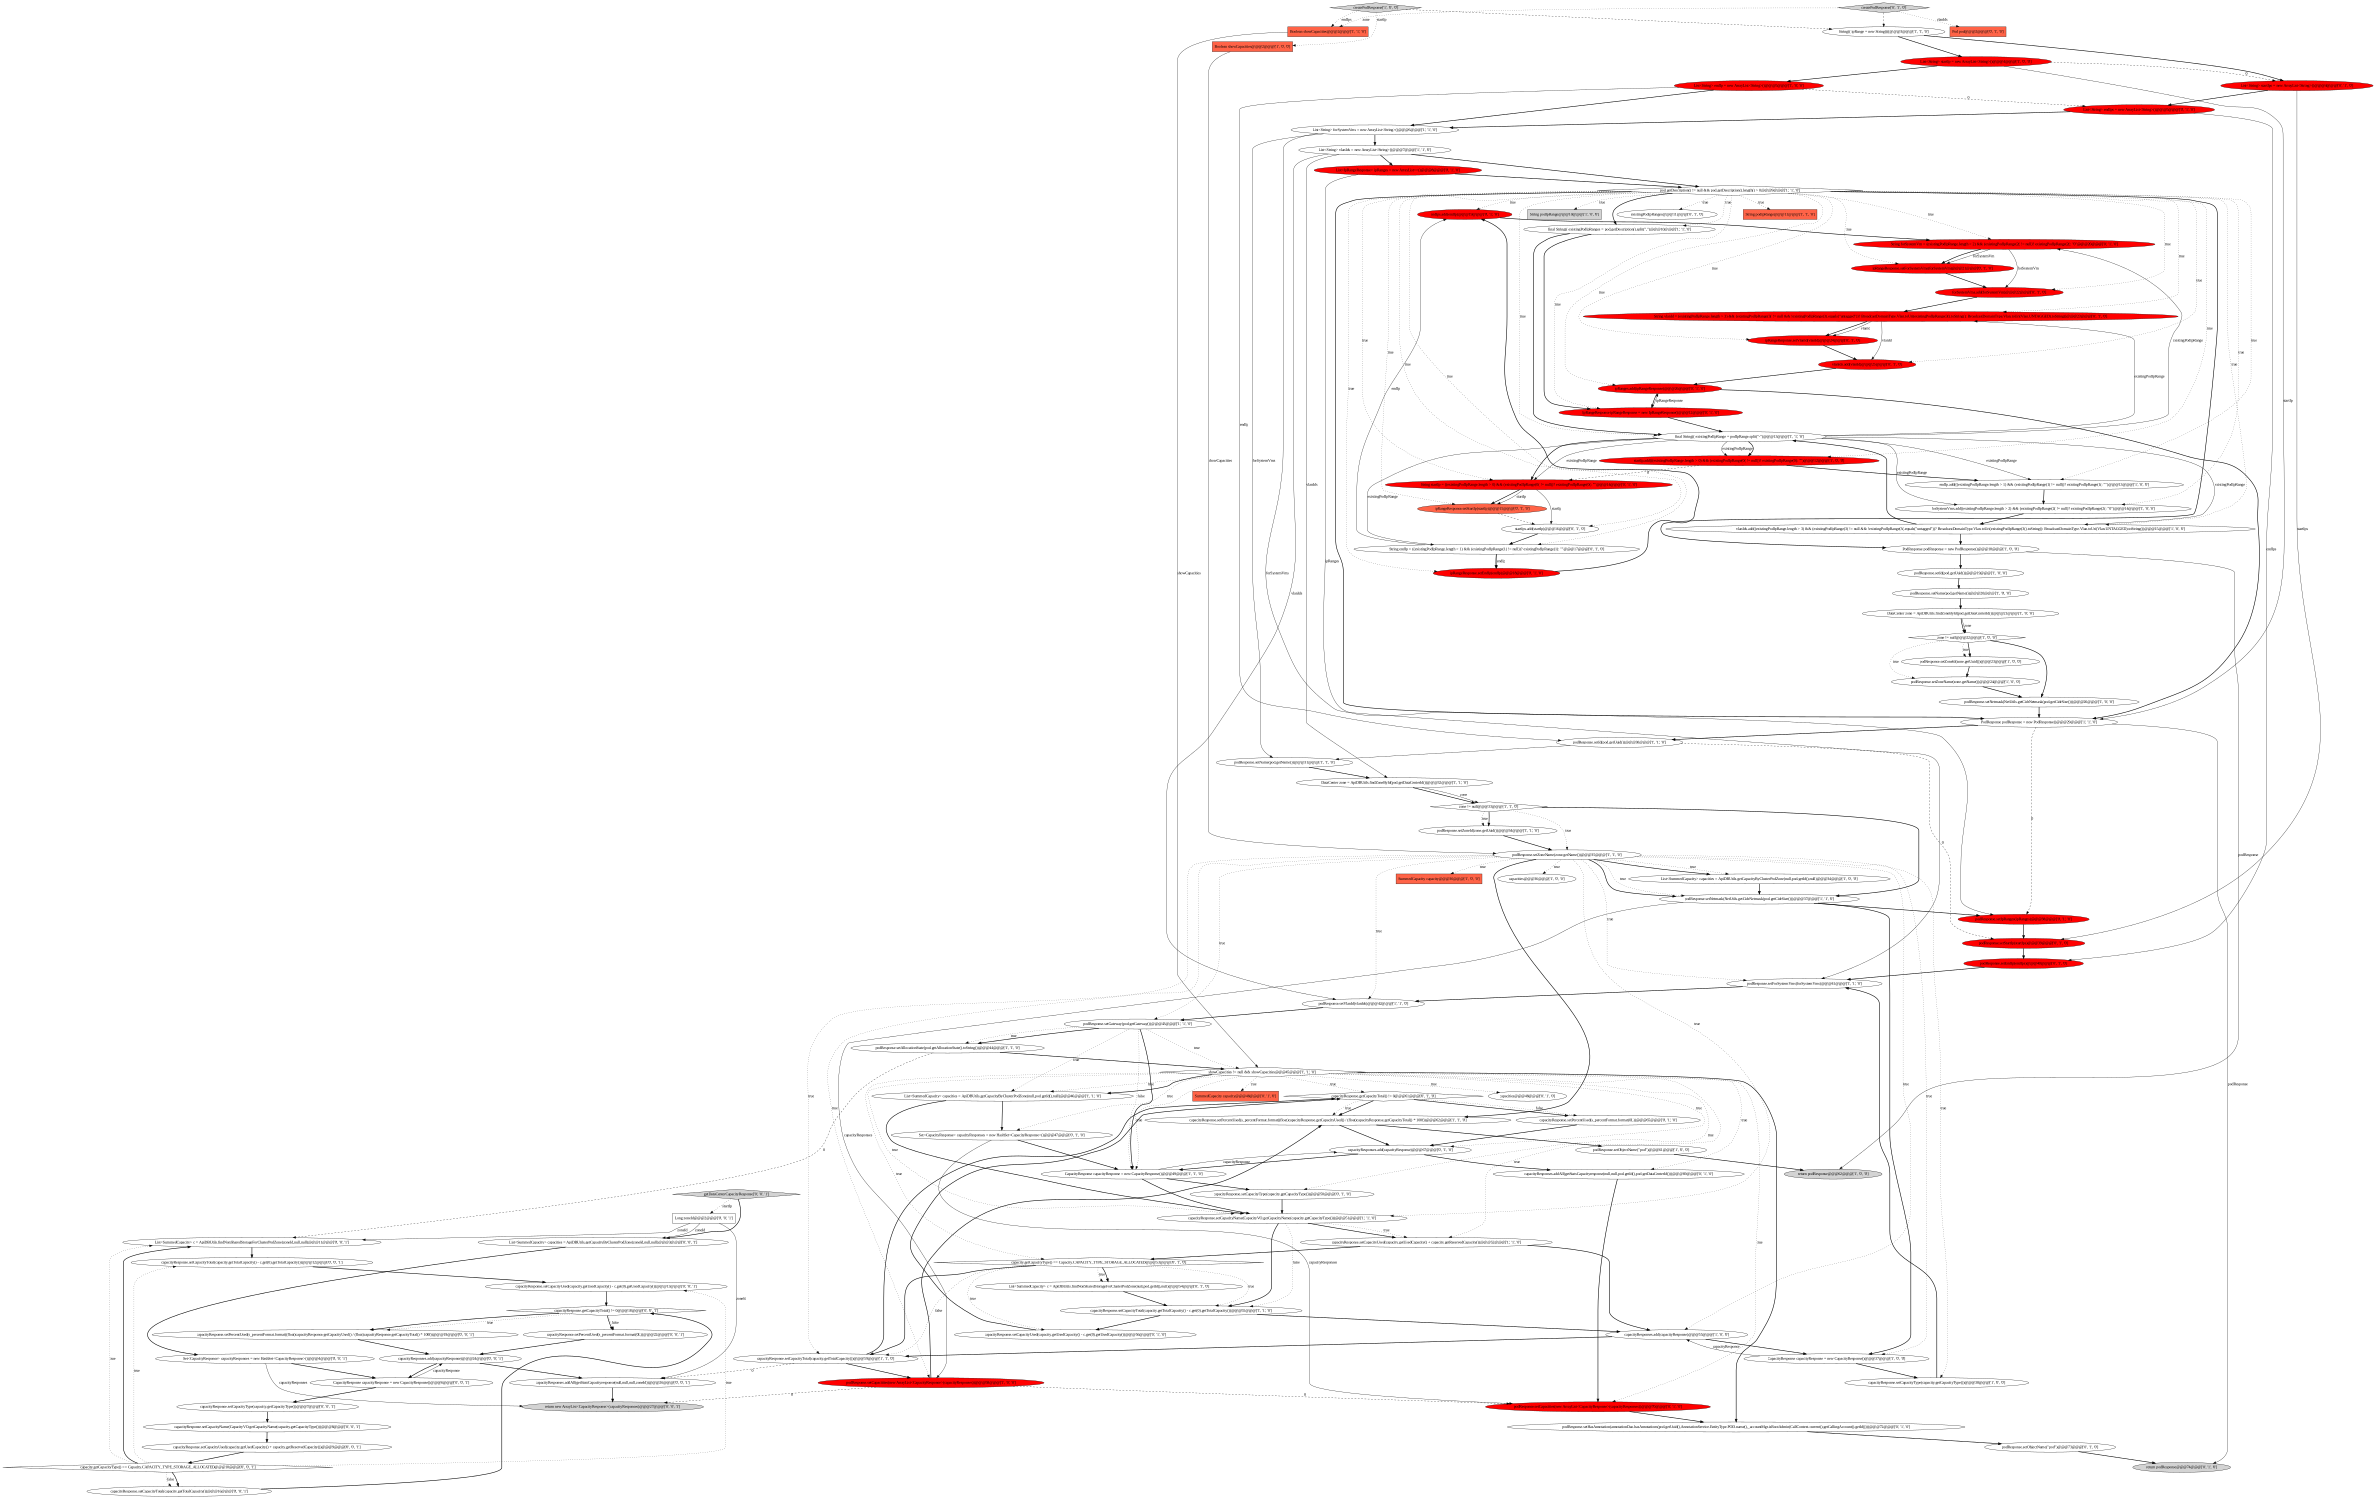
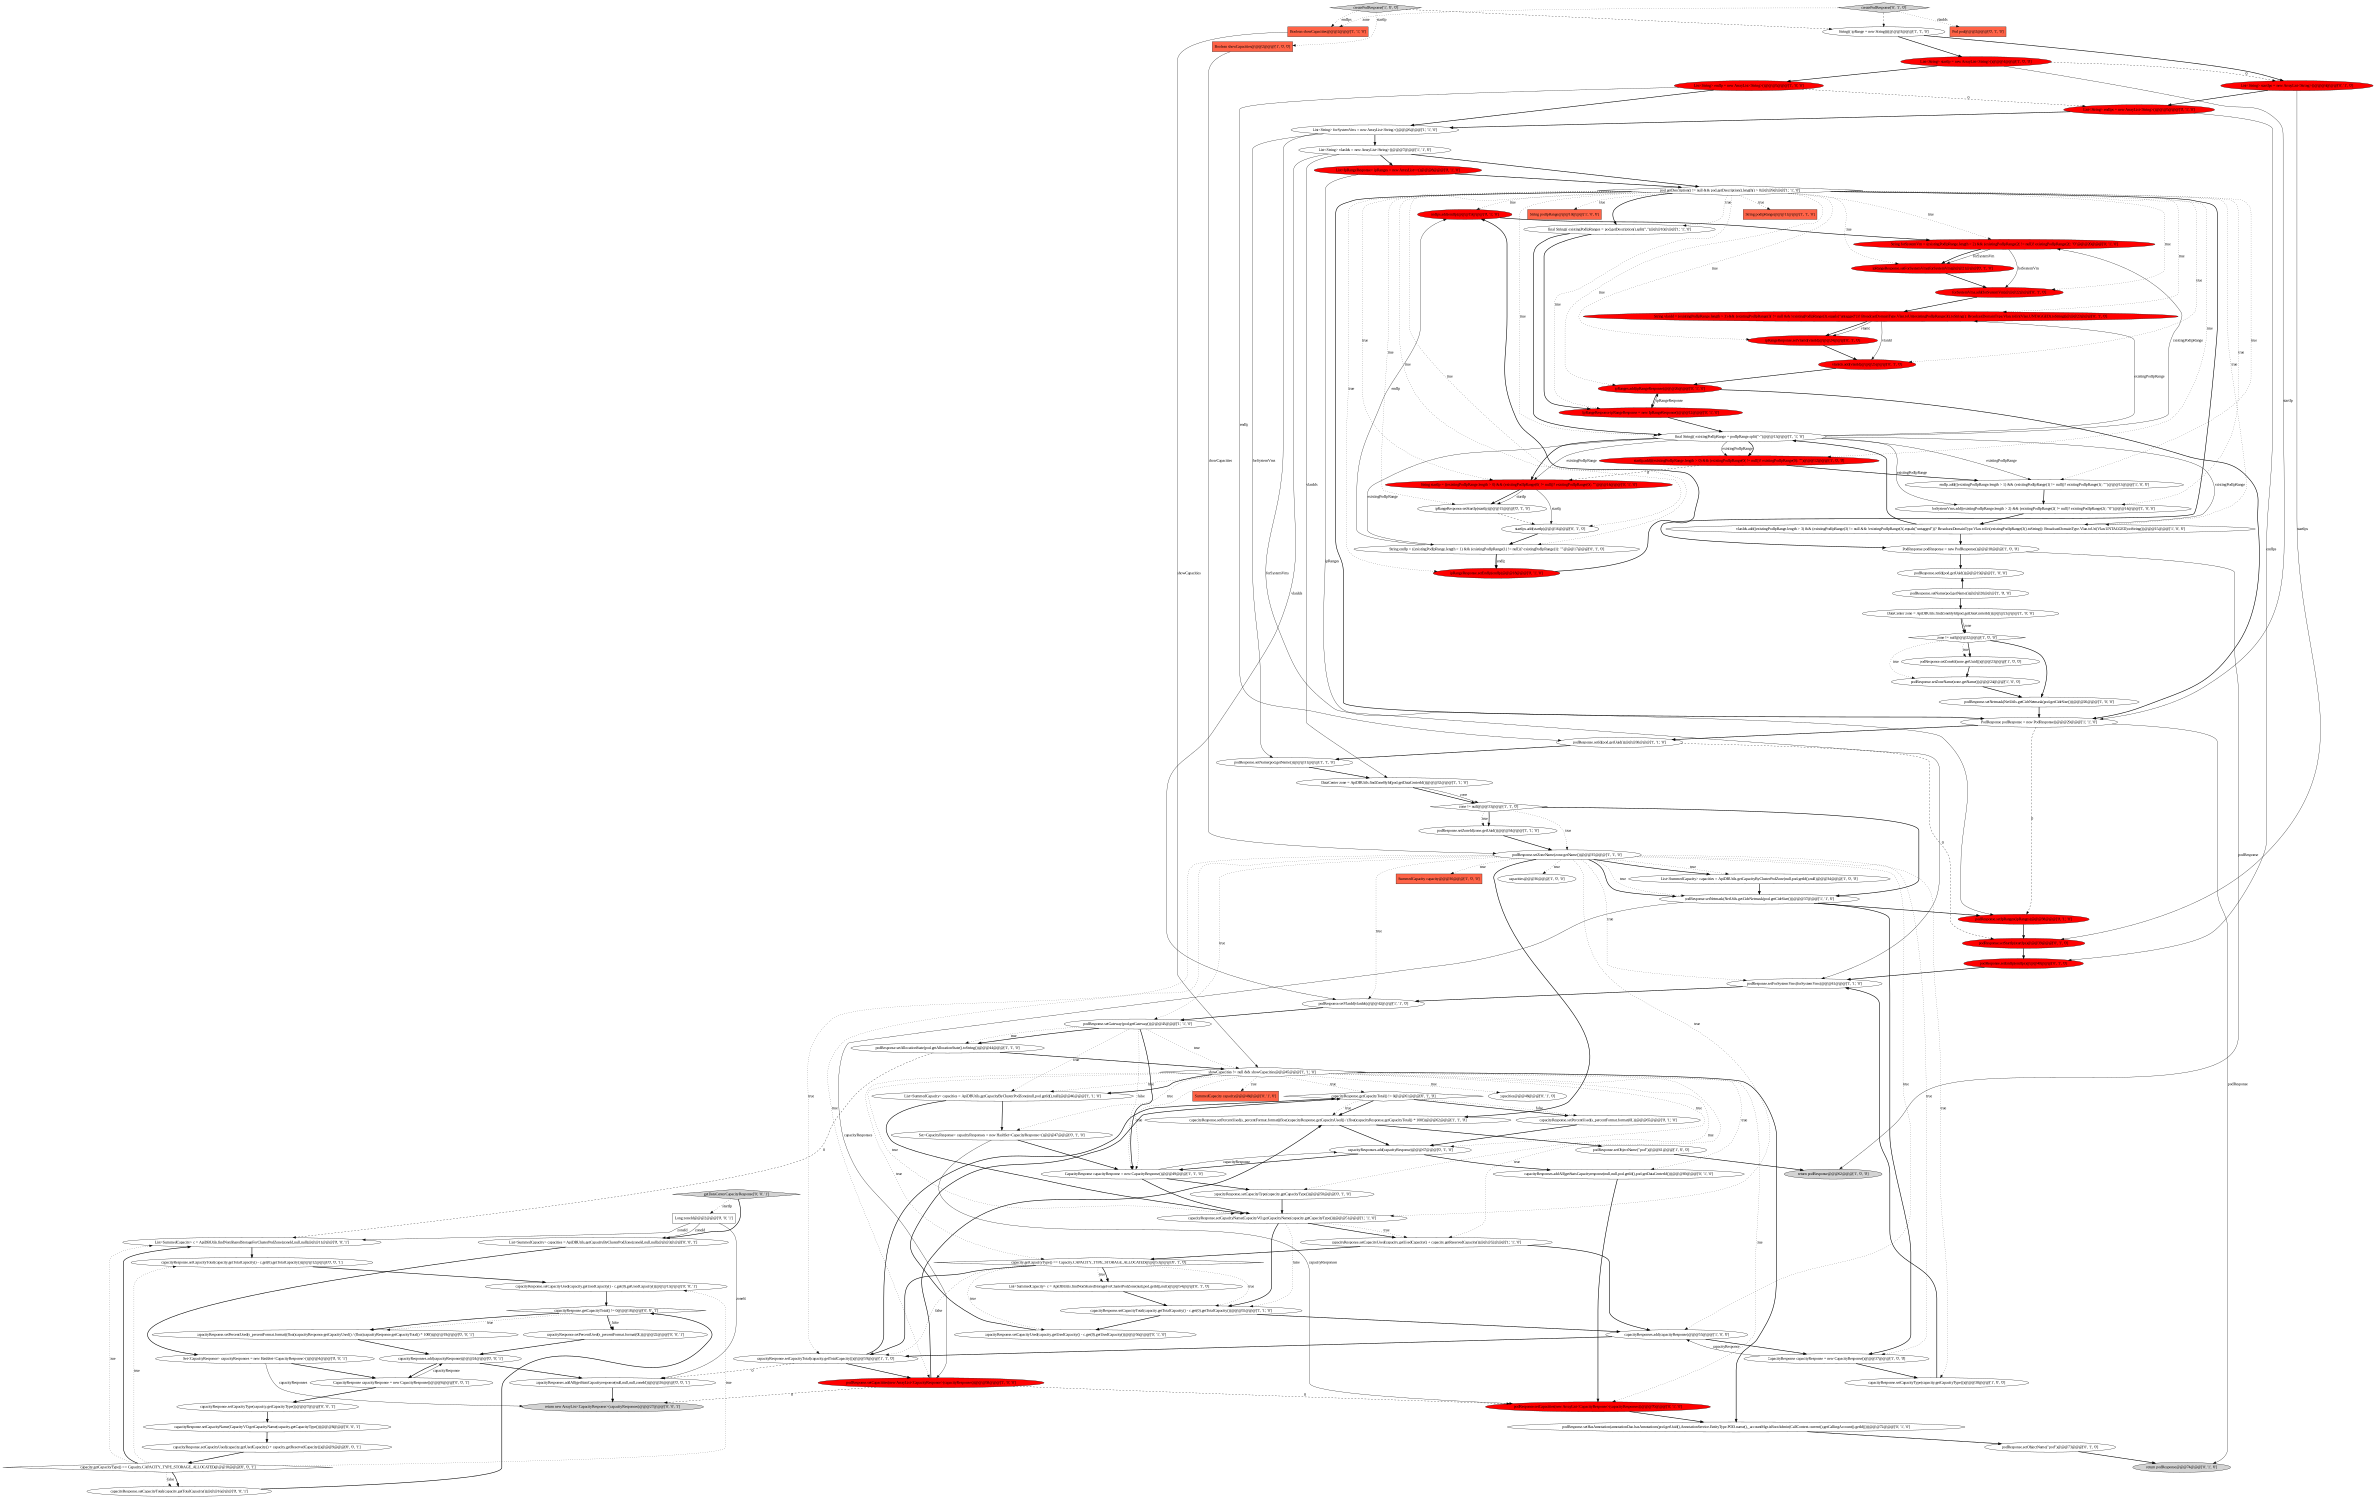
(1565, 214) -> (1565, 214)
(1667, 214) -> none
(1482, 509) -> (1482, 509)
(1959, 582) -> (1962, 585)
(1455, 752) -> (1455, 752)
